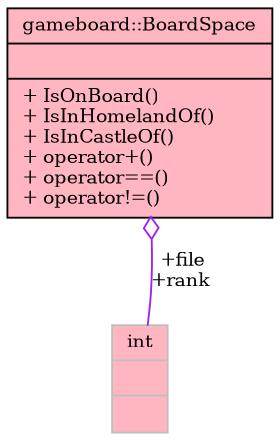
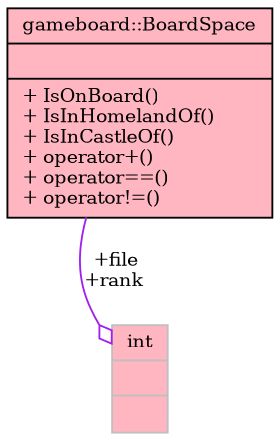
(151, 283) -> (81, 273)
